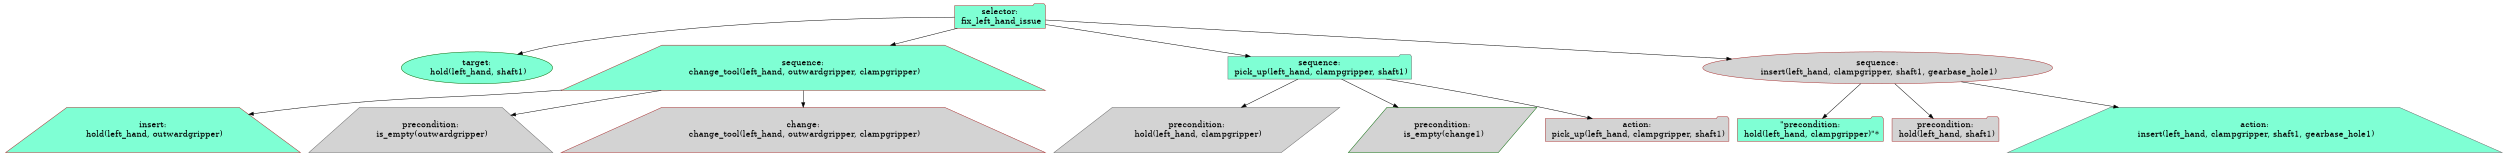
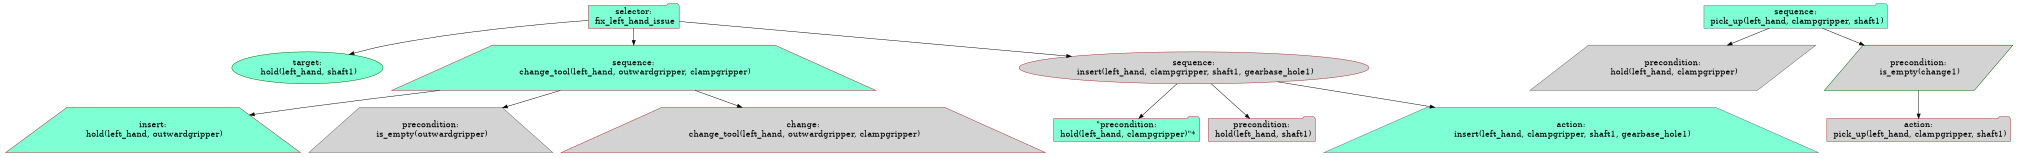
(1146, 40) -> none
(1487, 97) -> (1919, 102)
